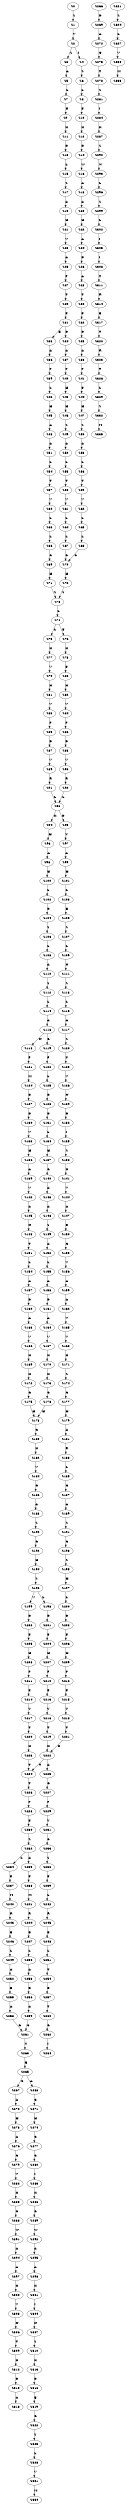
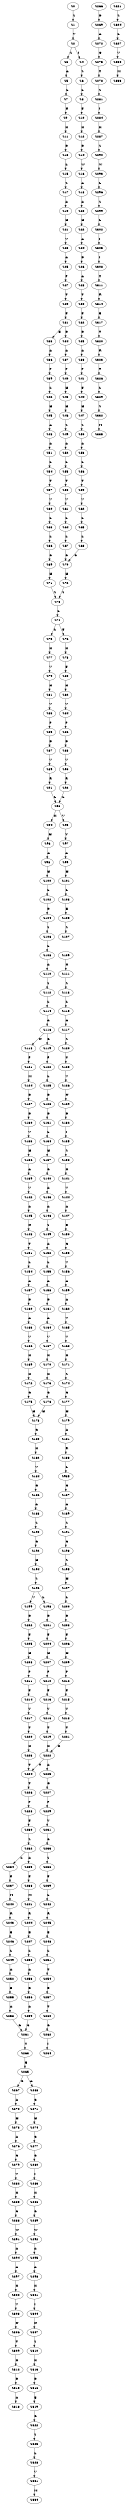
(63, 816) -> (63, 816)
(66, 945) -> none
(66, 1476) -> (66, 1476)
